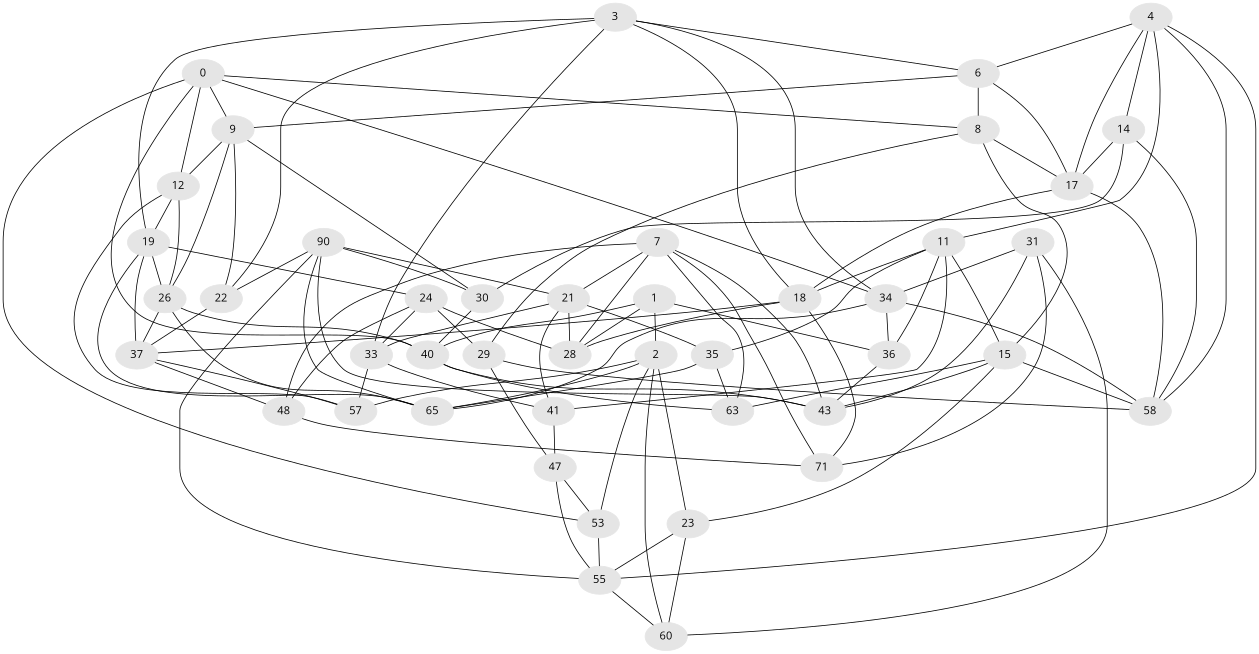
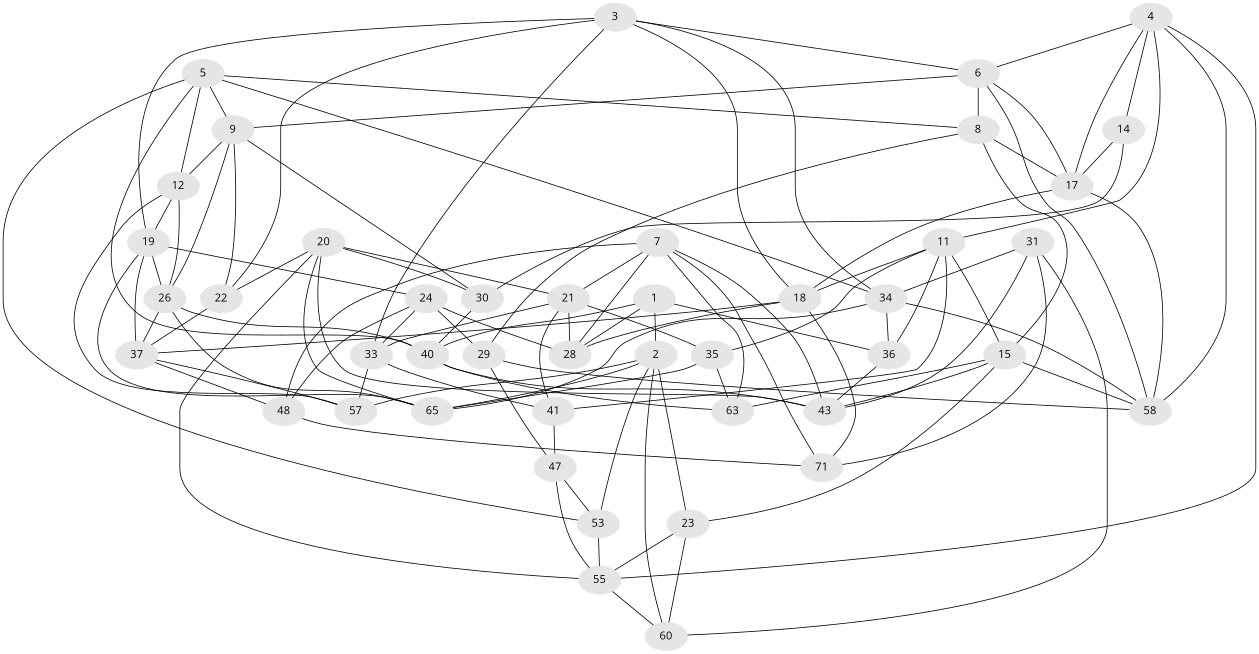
(203, 74) -> (203, 74)
(324, 242) -> (324, 242)
(1196, 264) -> (1078, 235)
